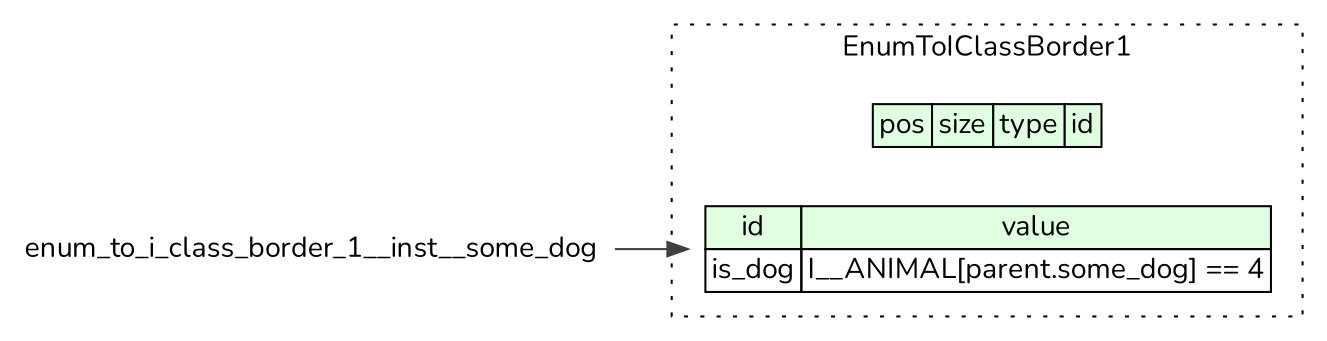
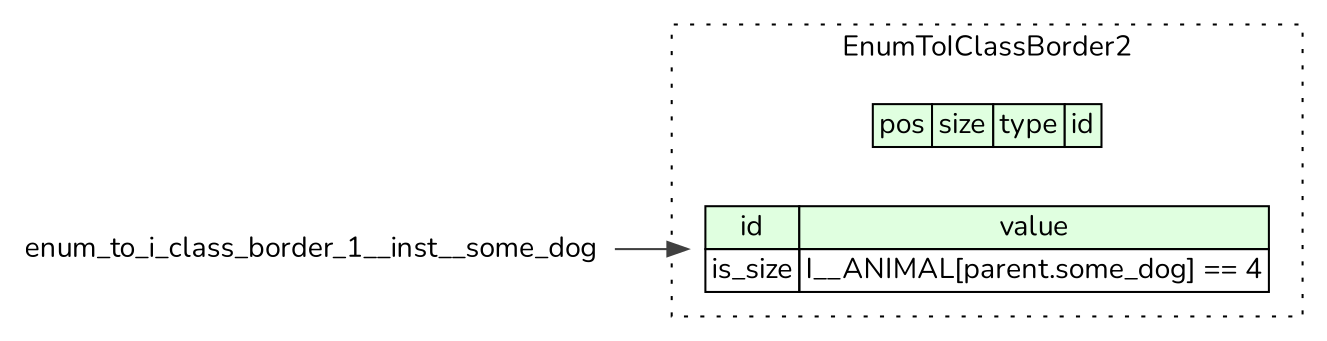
(987, 48) -> (987, 48)
(753, 270) -> (752, 270)
